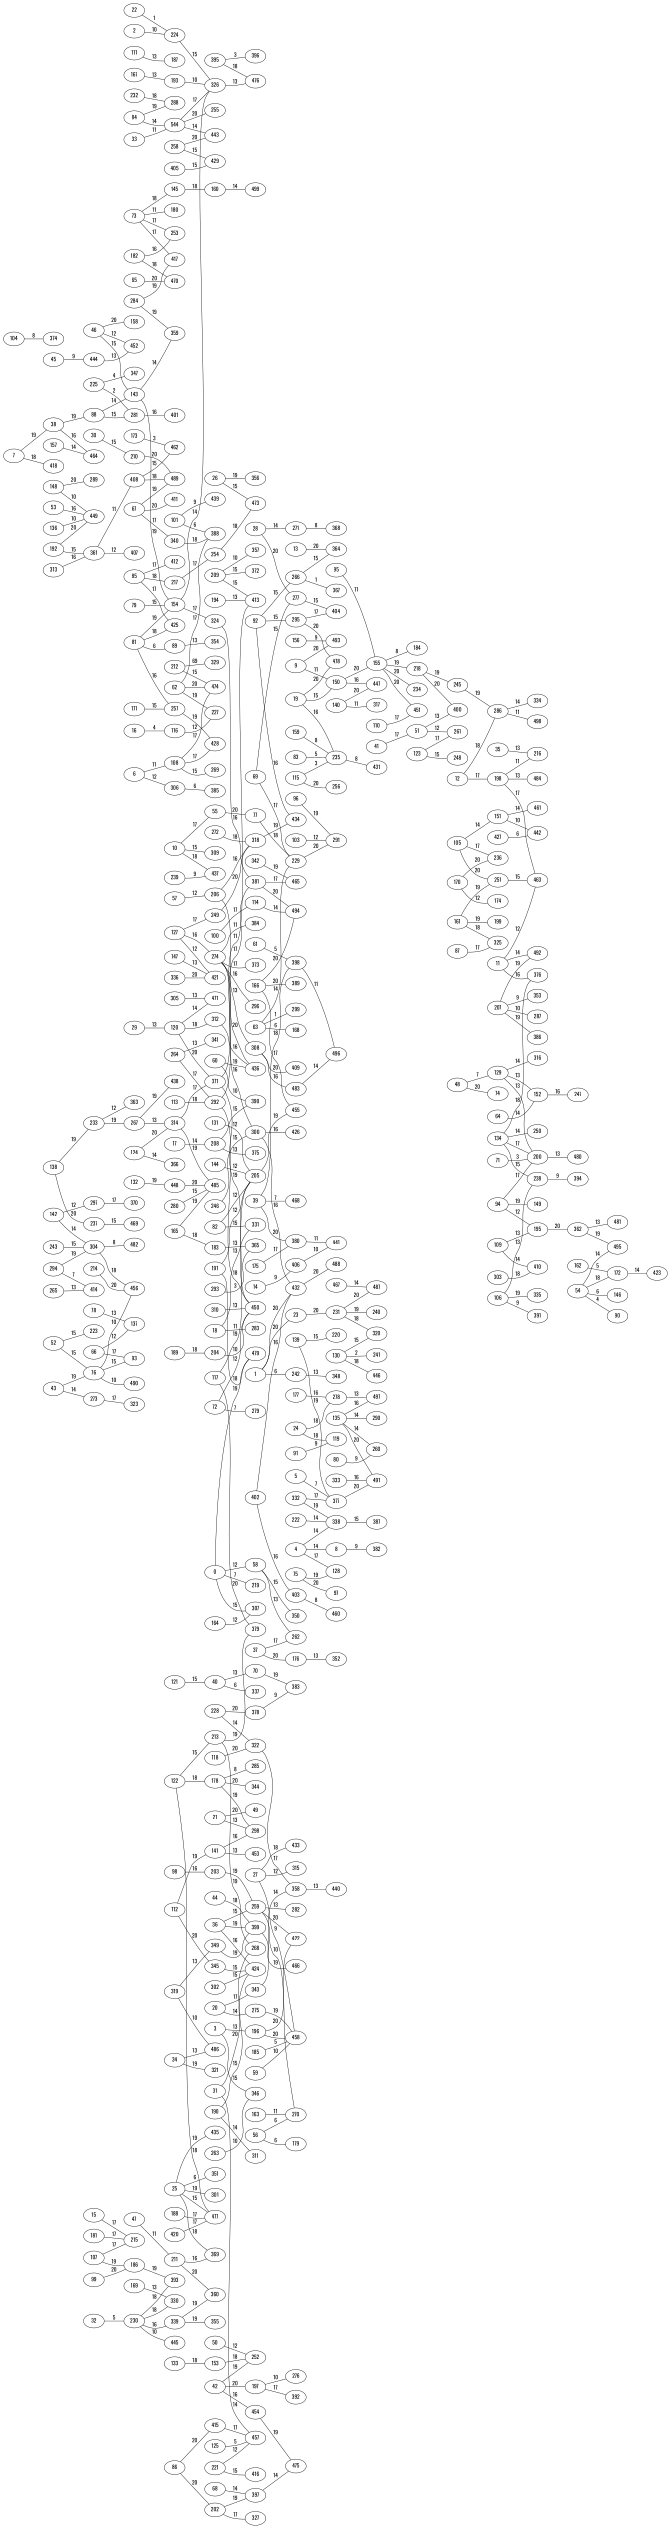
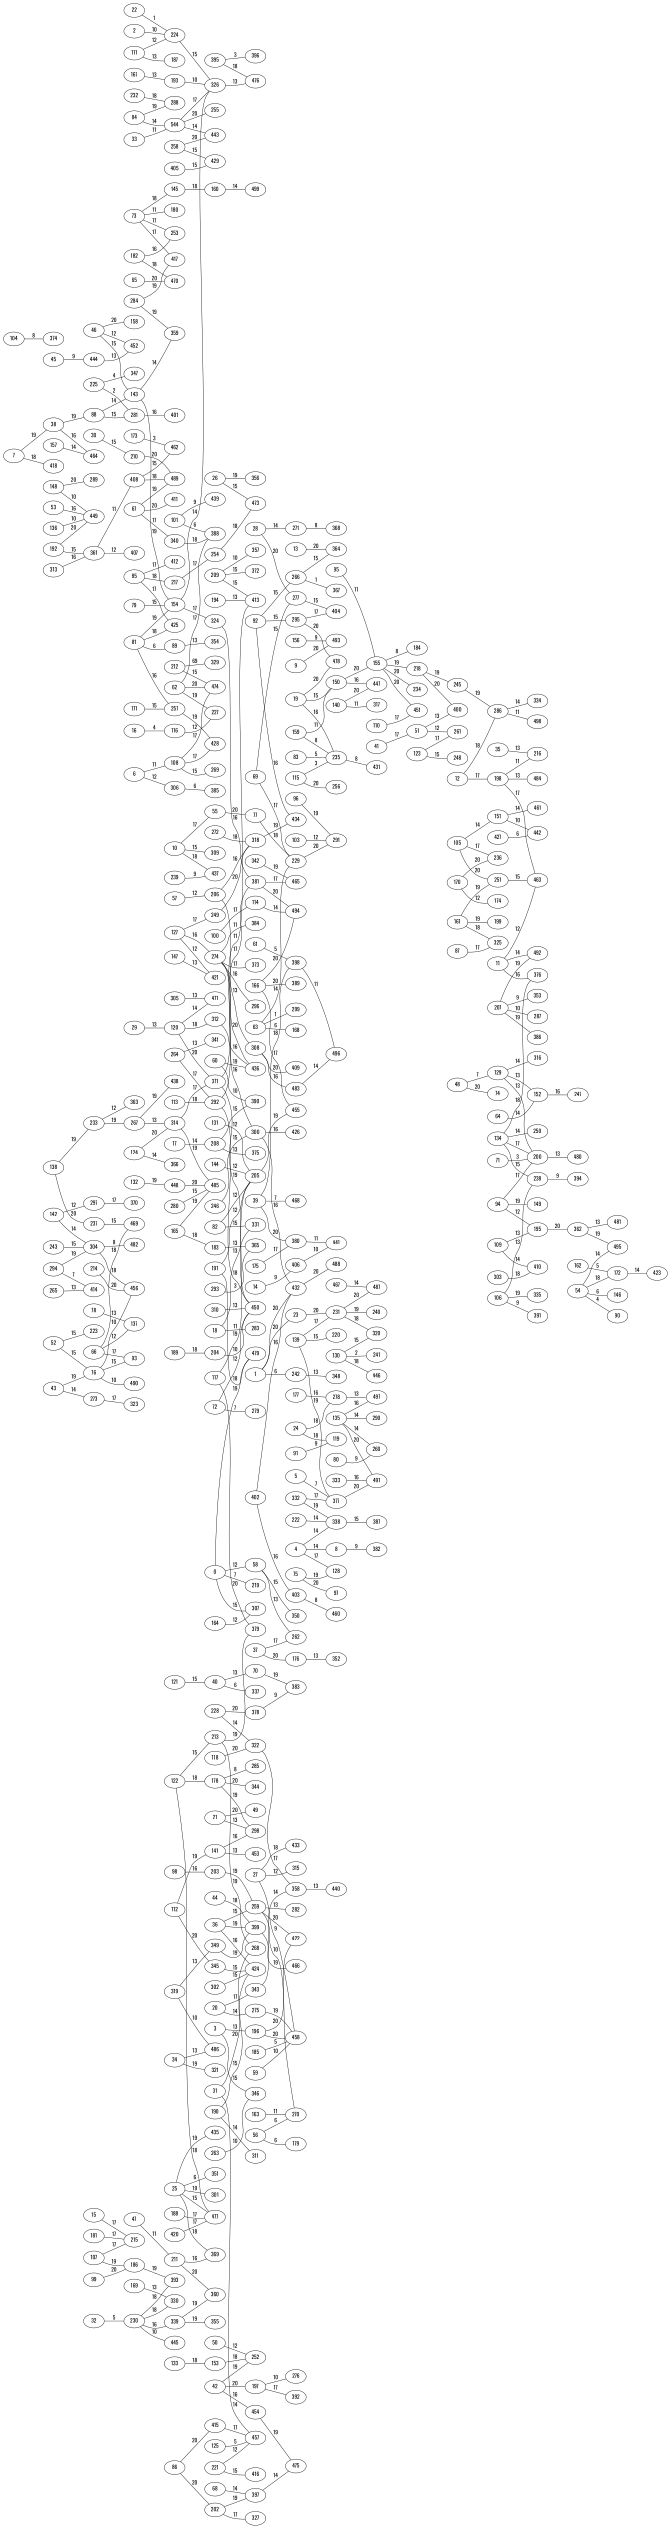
none -> (154, 44)
(316, 674) -> (324, 715)
(175, 978) -> none
none -> (109, 1290)
none -> (316, 1326)
